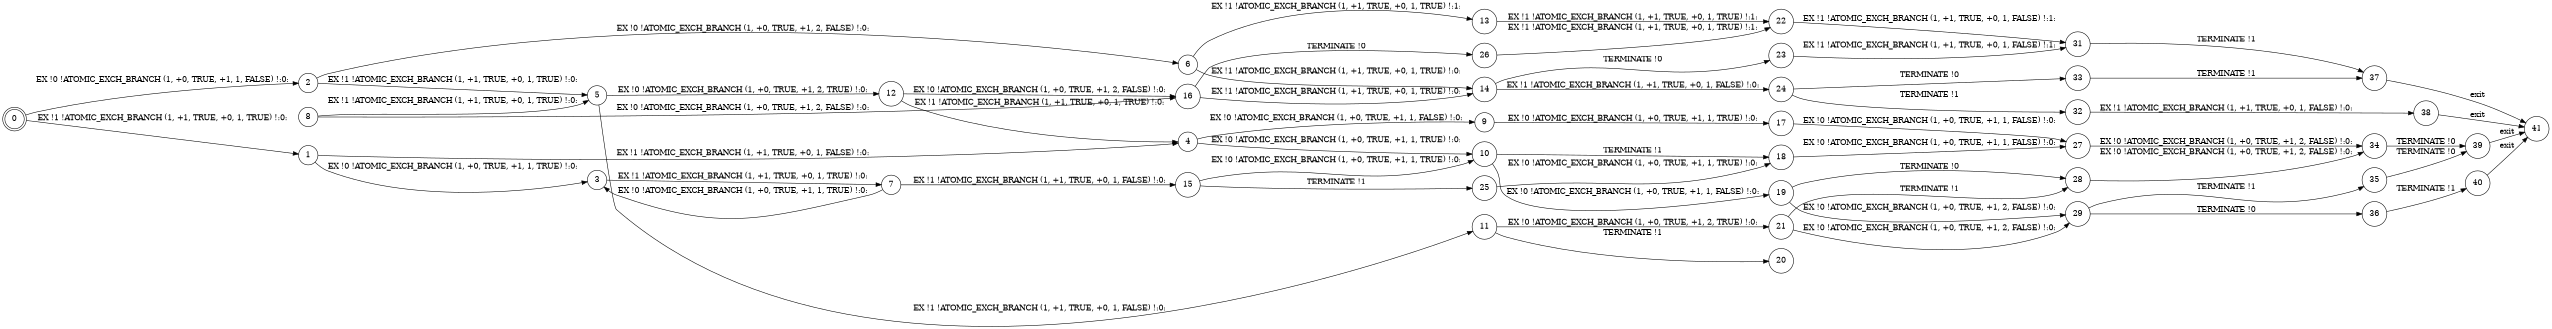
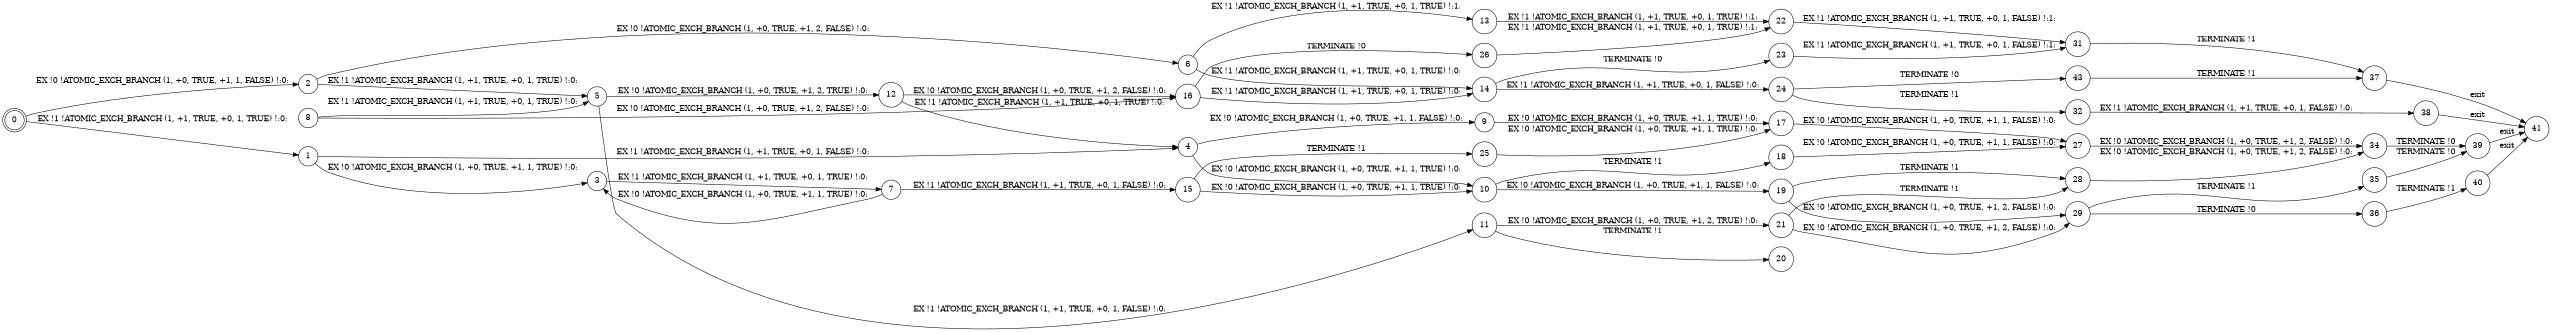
(2078, 78) -> (2078, 78)
(1929, 167) -> (1929, 168)
(1632, 184) -> (1632, 153)
